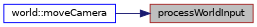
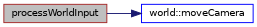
(128, 13) -> (119, 13)
